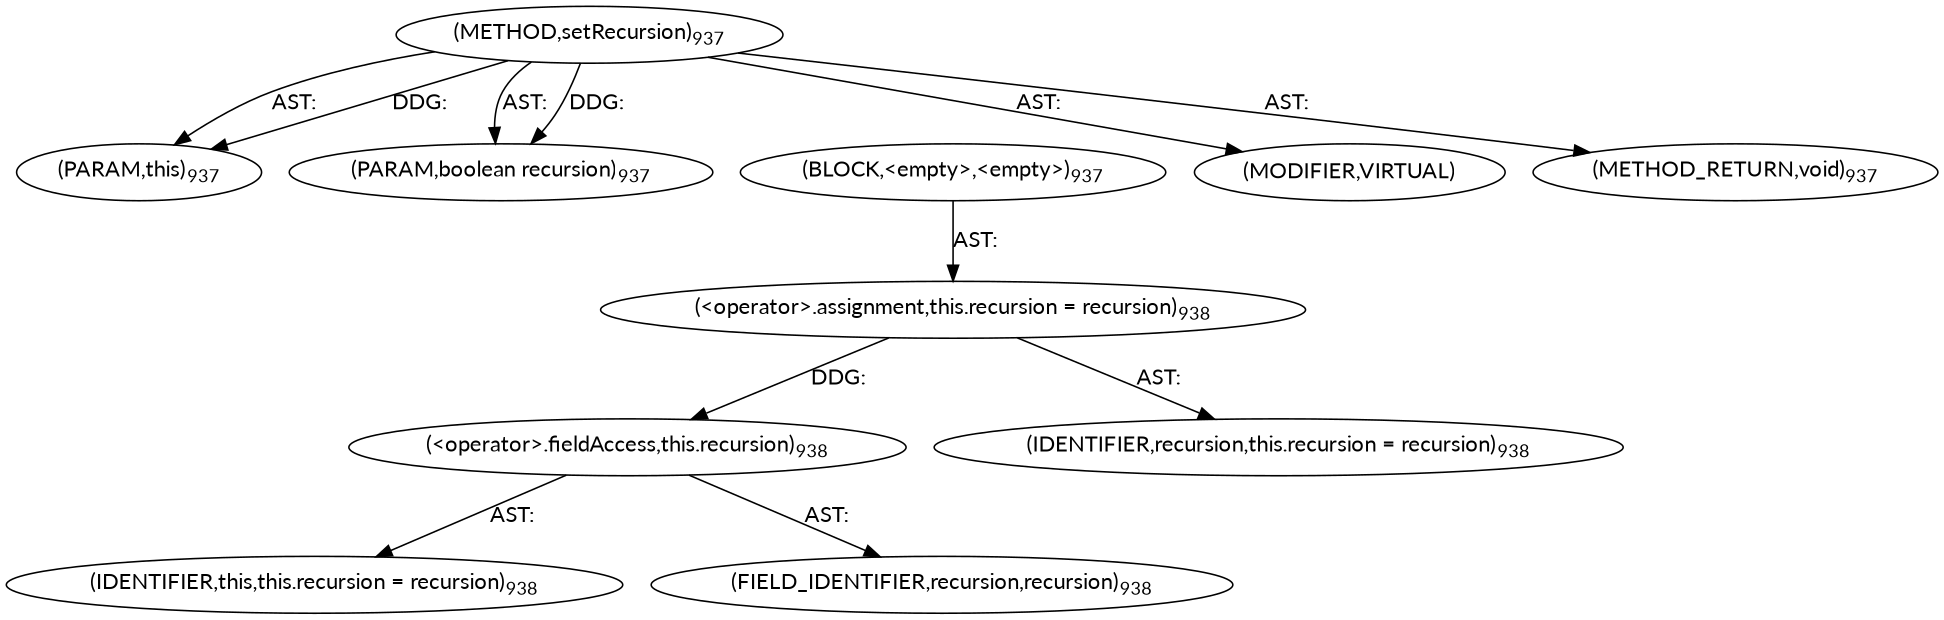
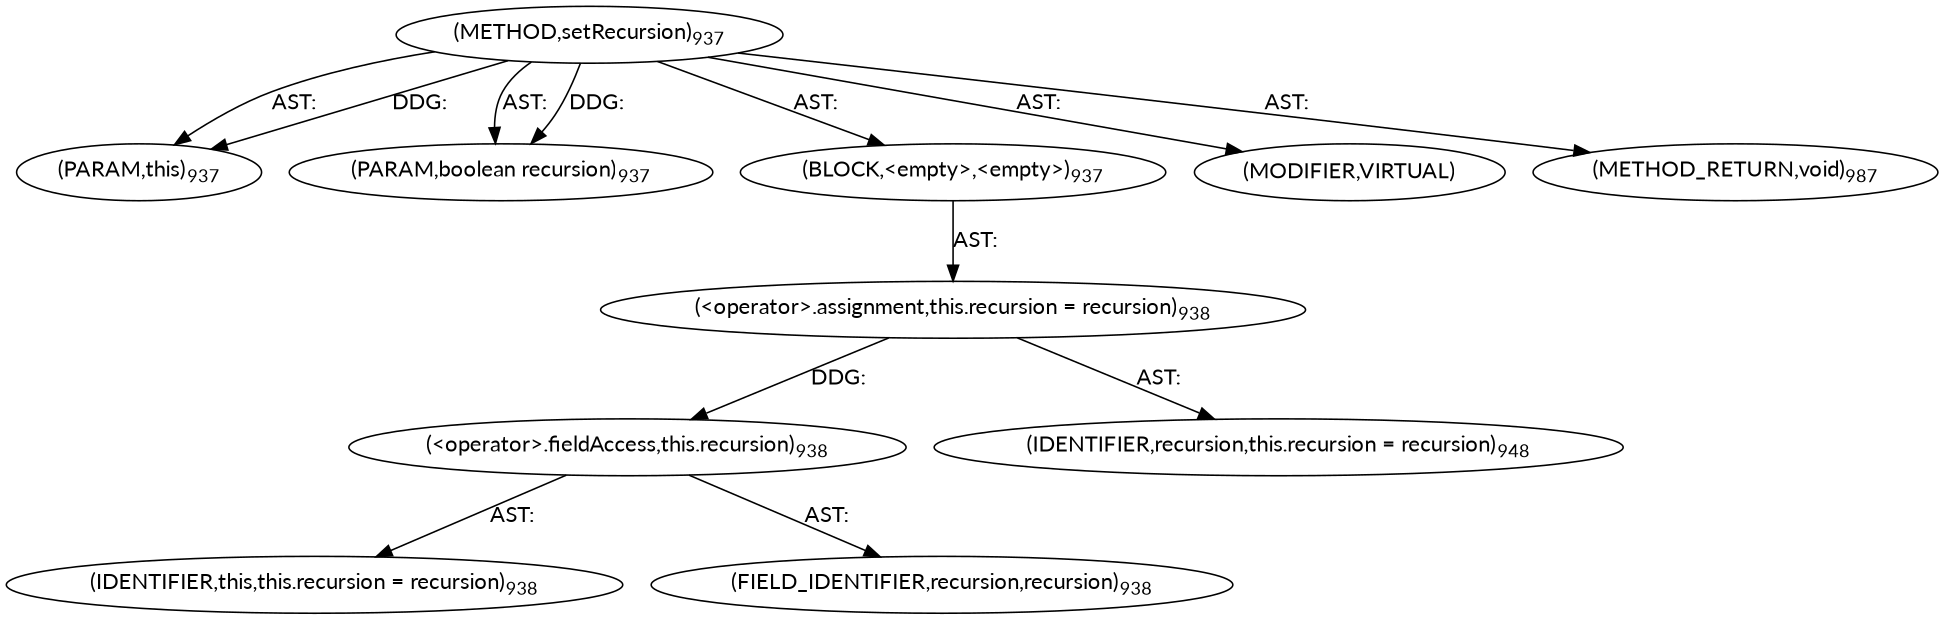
none -> (763, 101)
(1862, 170) -> (1862, 170)
(1514, 445) -> (1514, 445)
